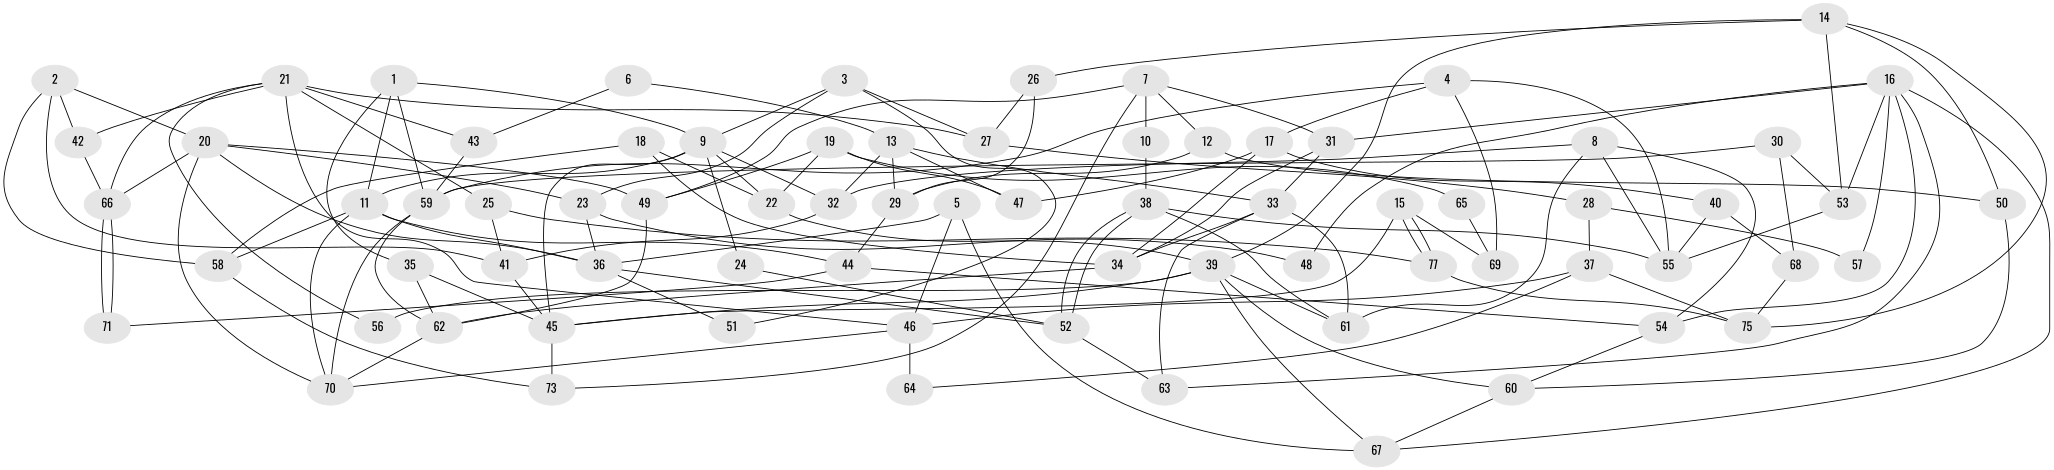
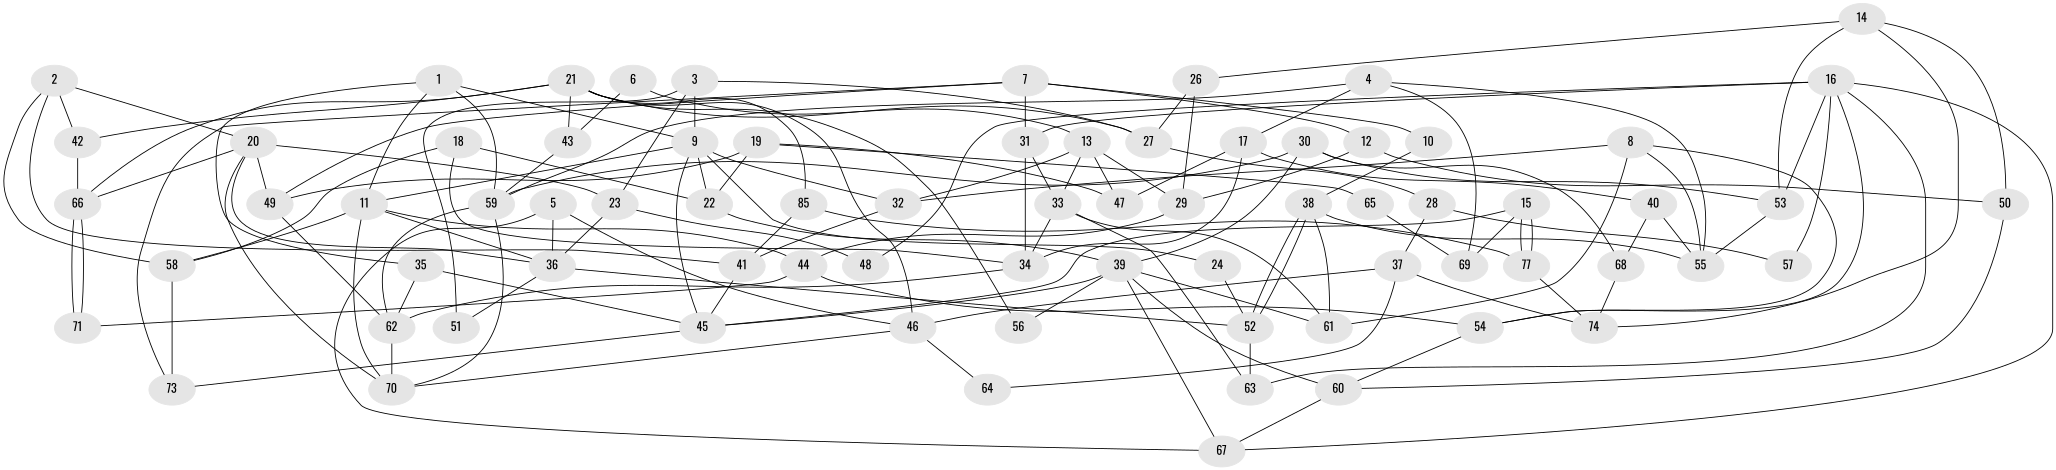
(1470, 46) -> (1247, 215)
(488, 204) -> (804, 204)
(1748, 328) -> (1594, 328)
